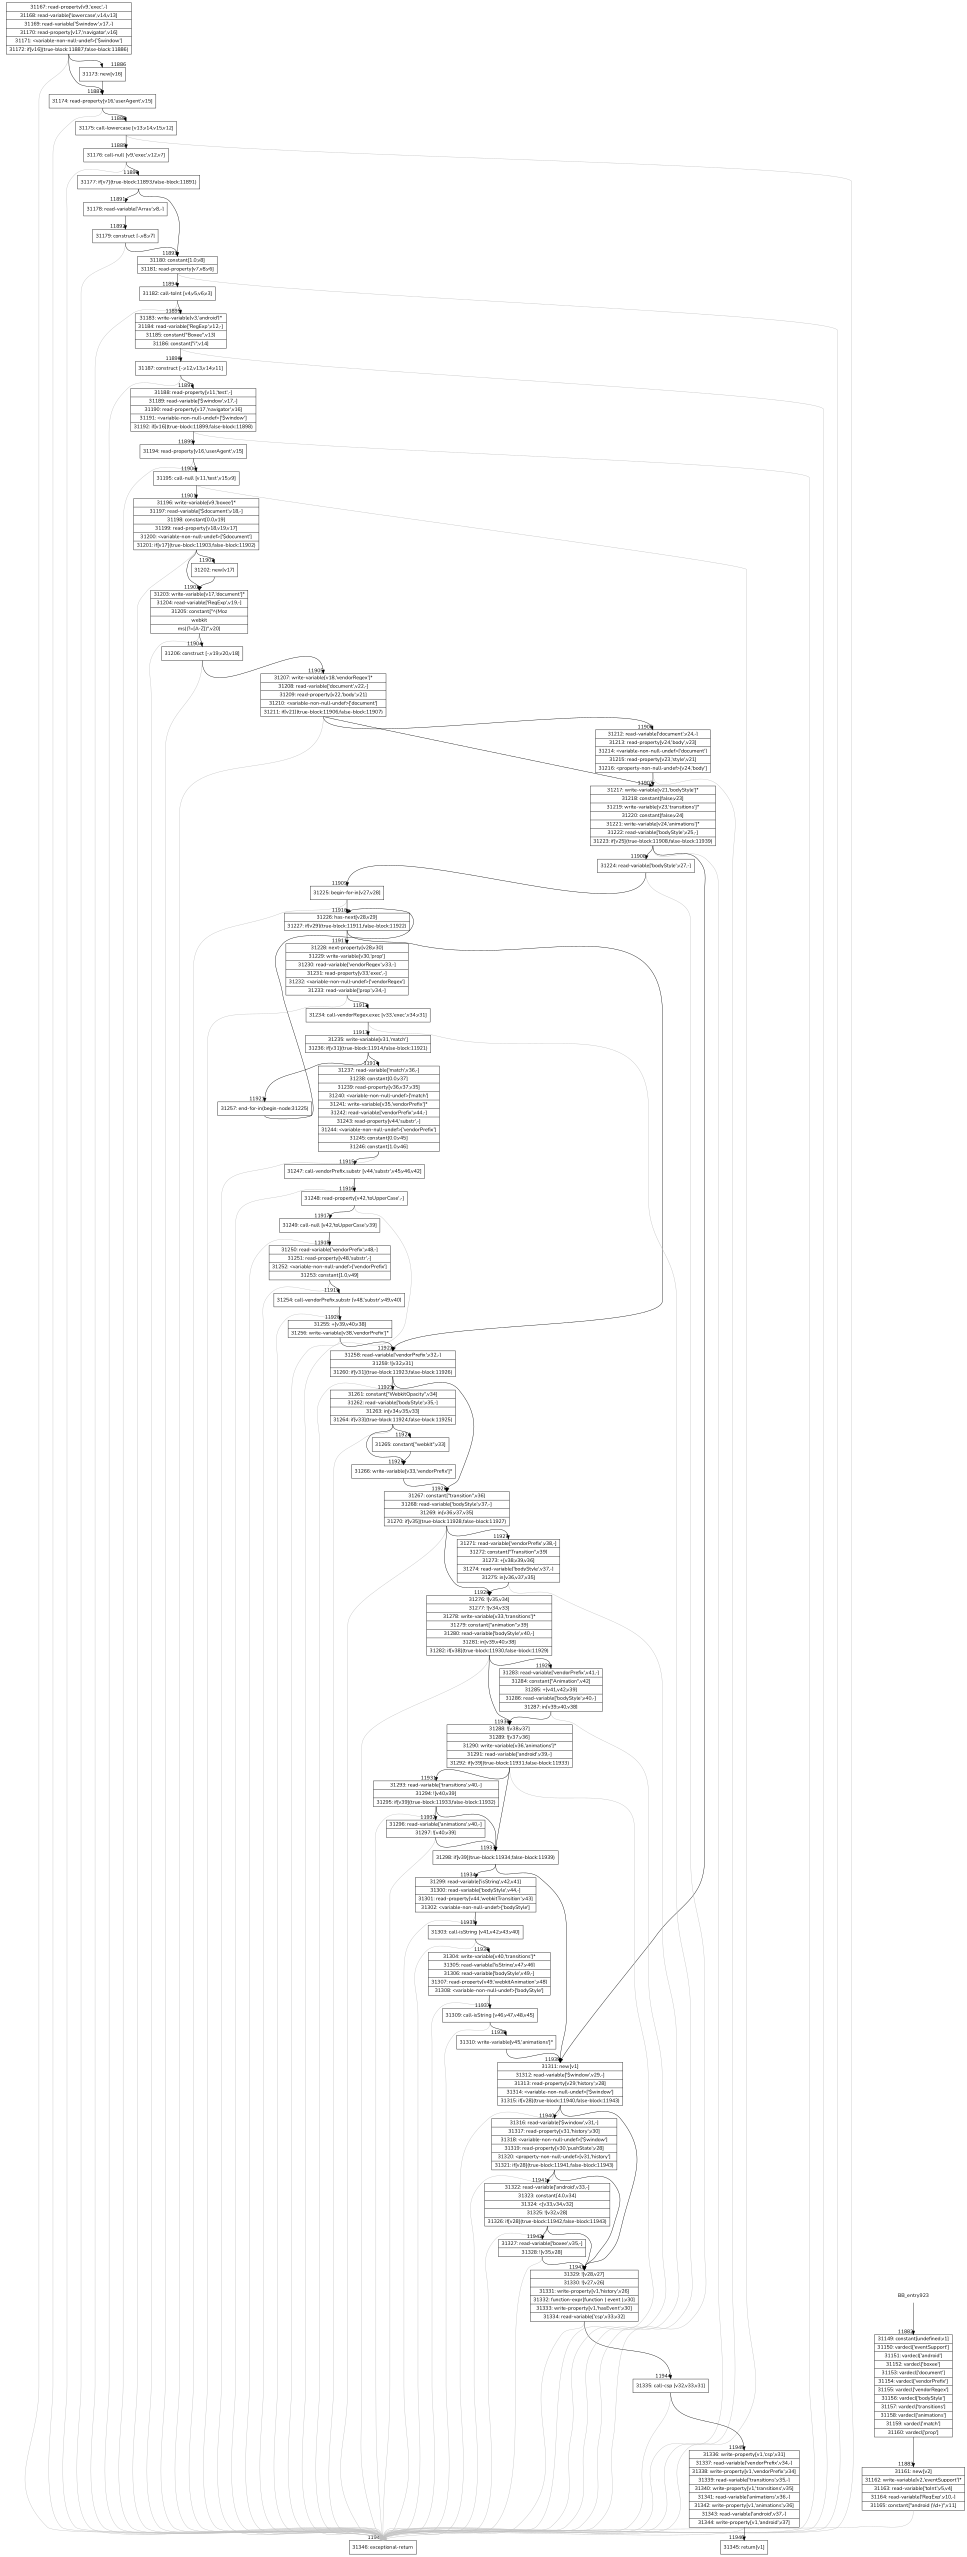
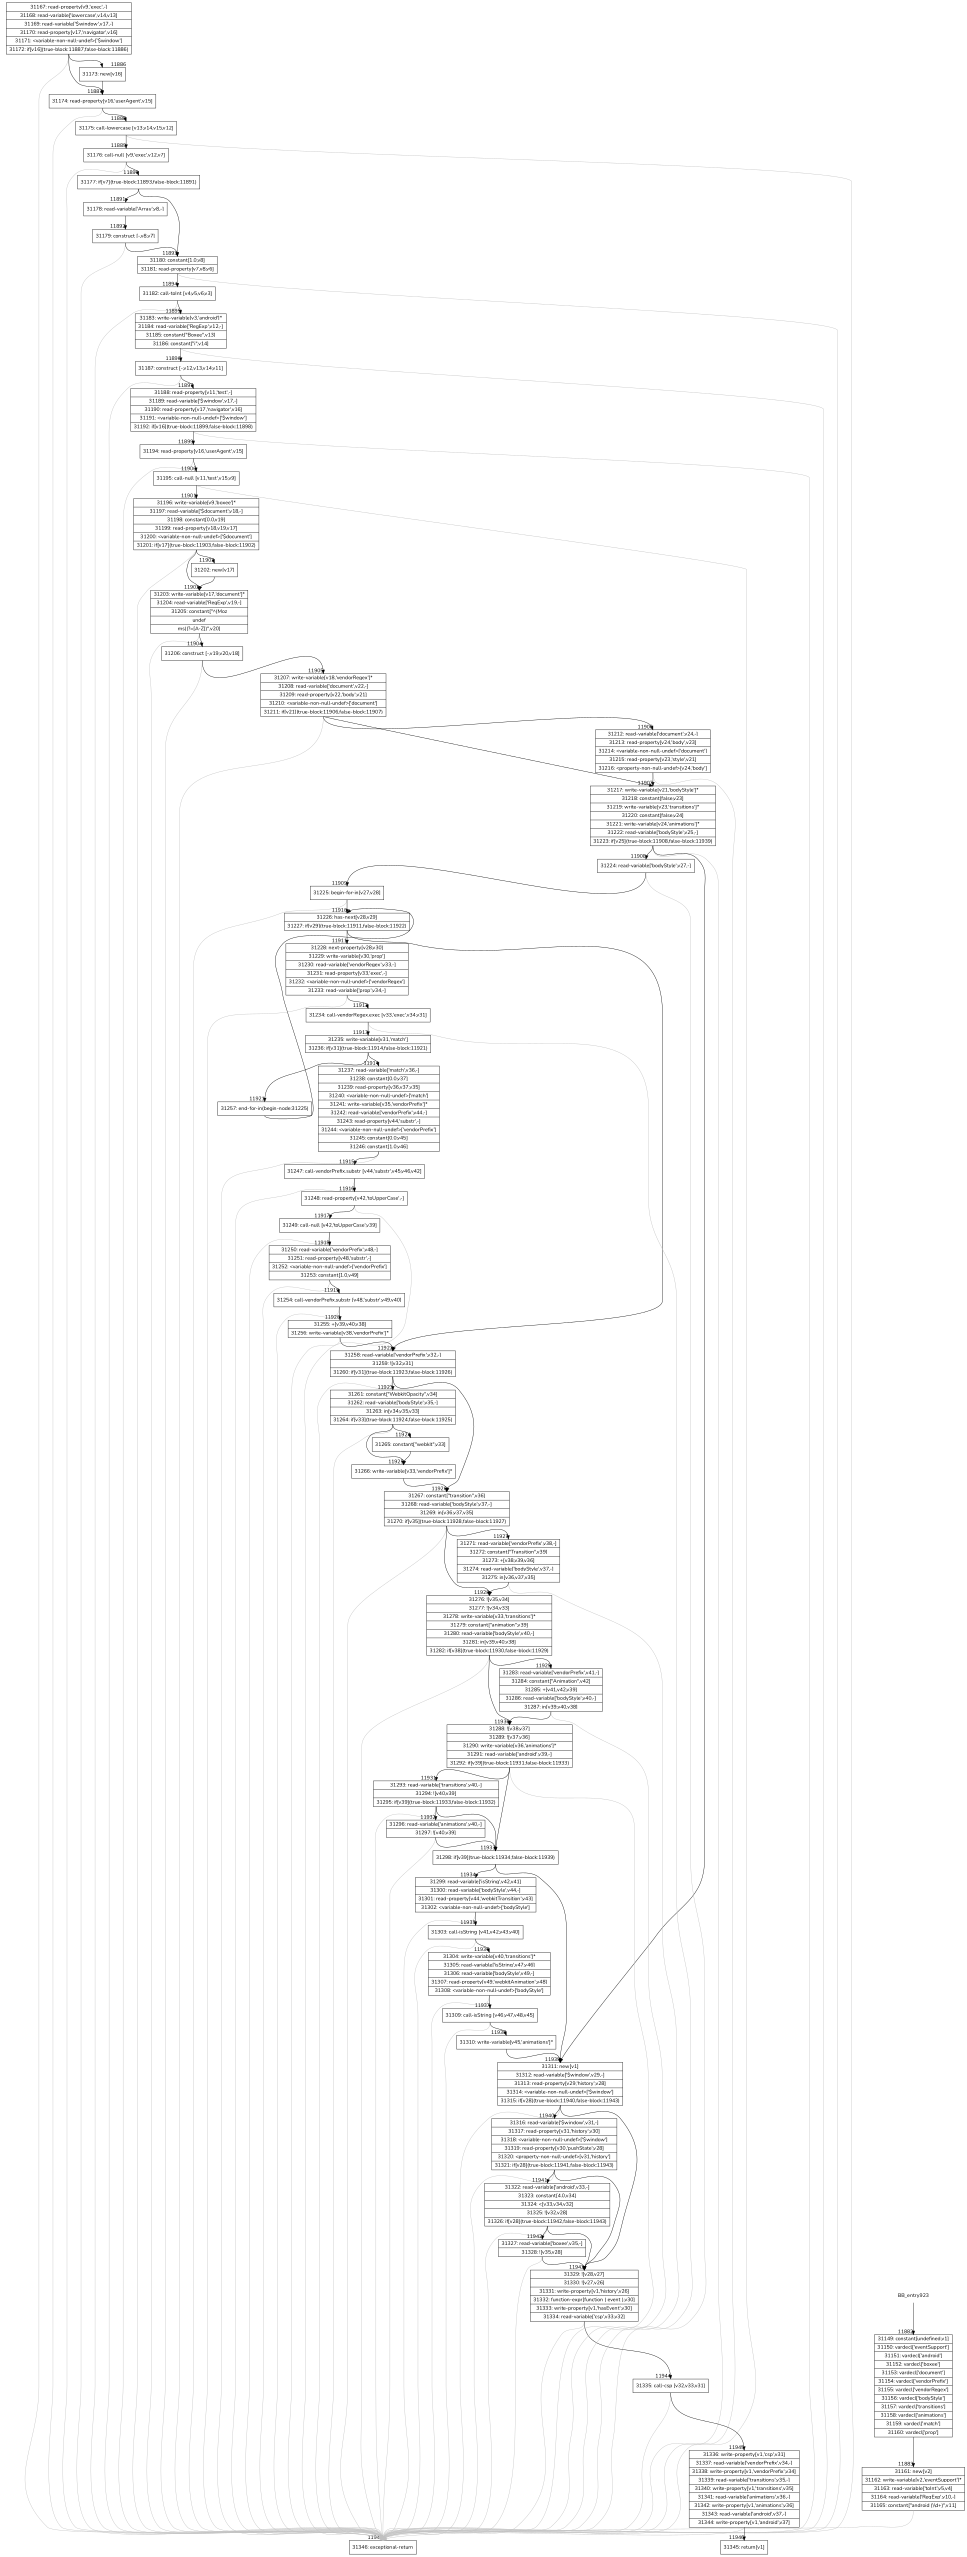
(199, 620) -> (199, 620)
